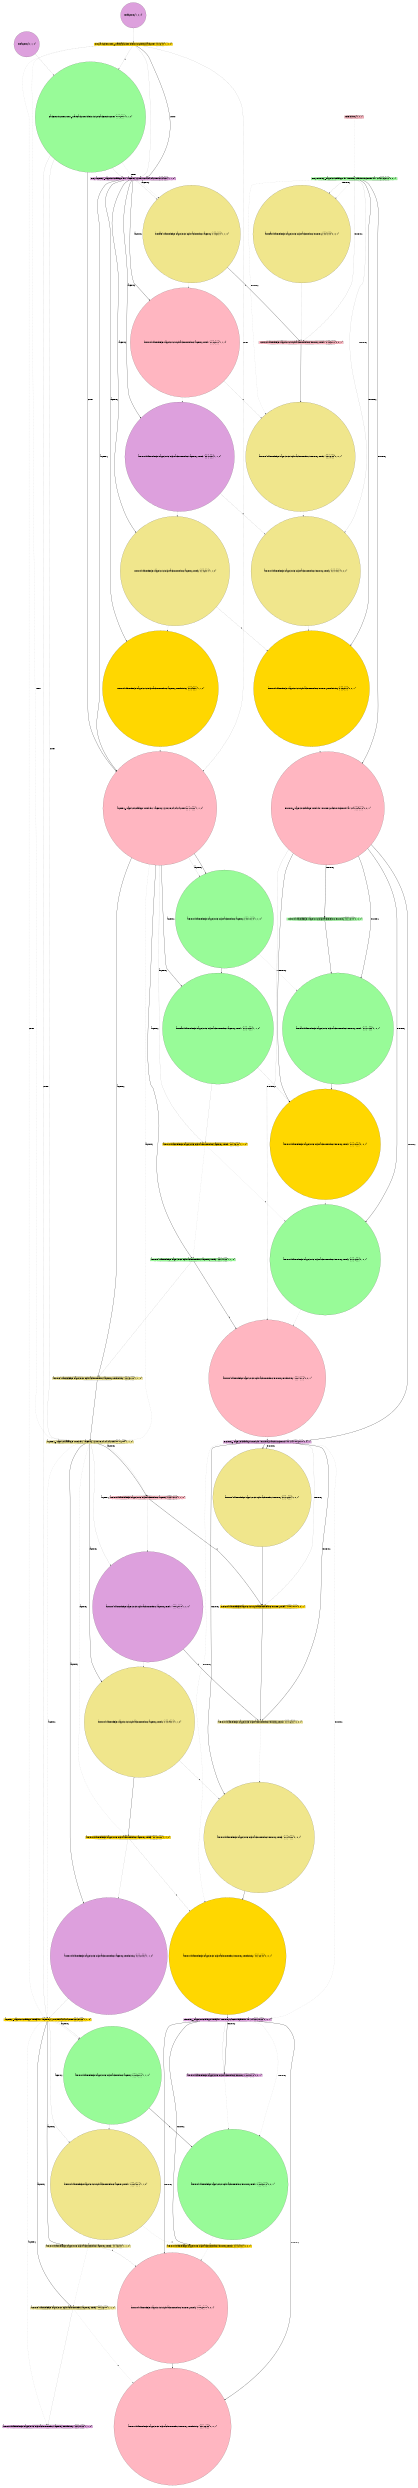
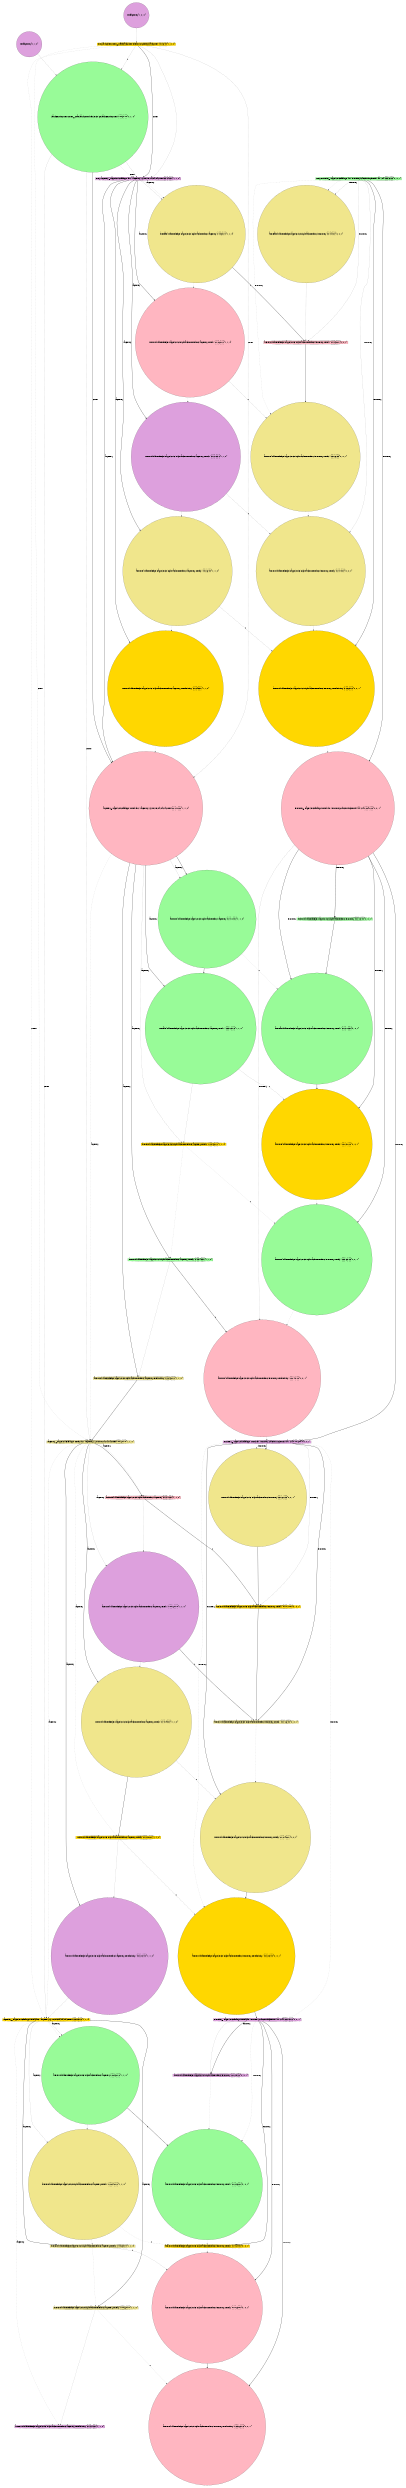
(354, 117) -> none
